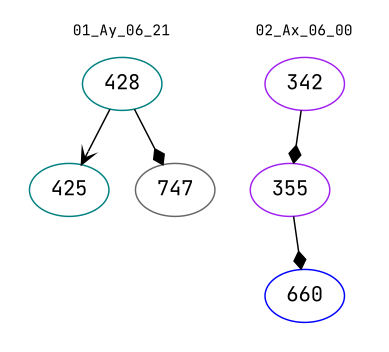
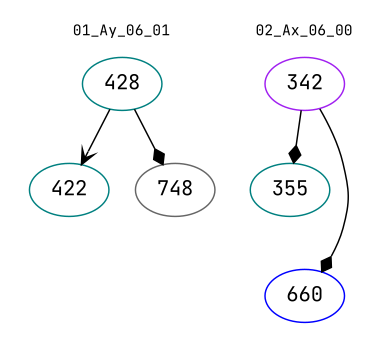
(122, 32) -> (122, 32)
(69, 190) -> (69, 190)
(175, 190) -> (175, 190)
(290, 190) -> (290, 190)
(296, 234) -> (347, 181)
